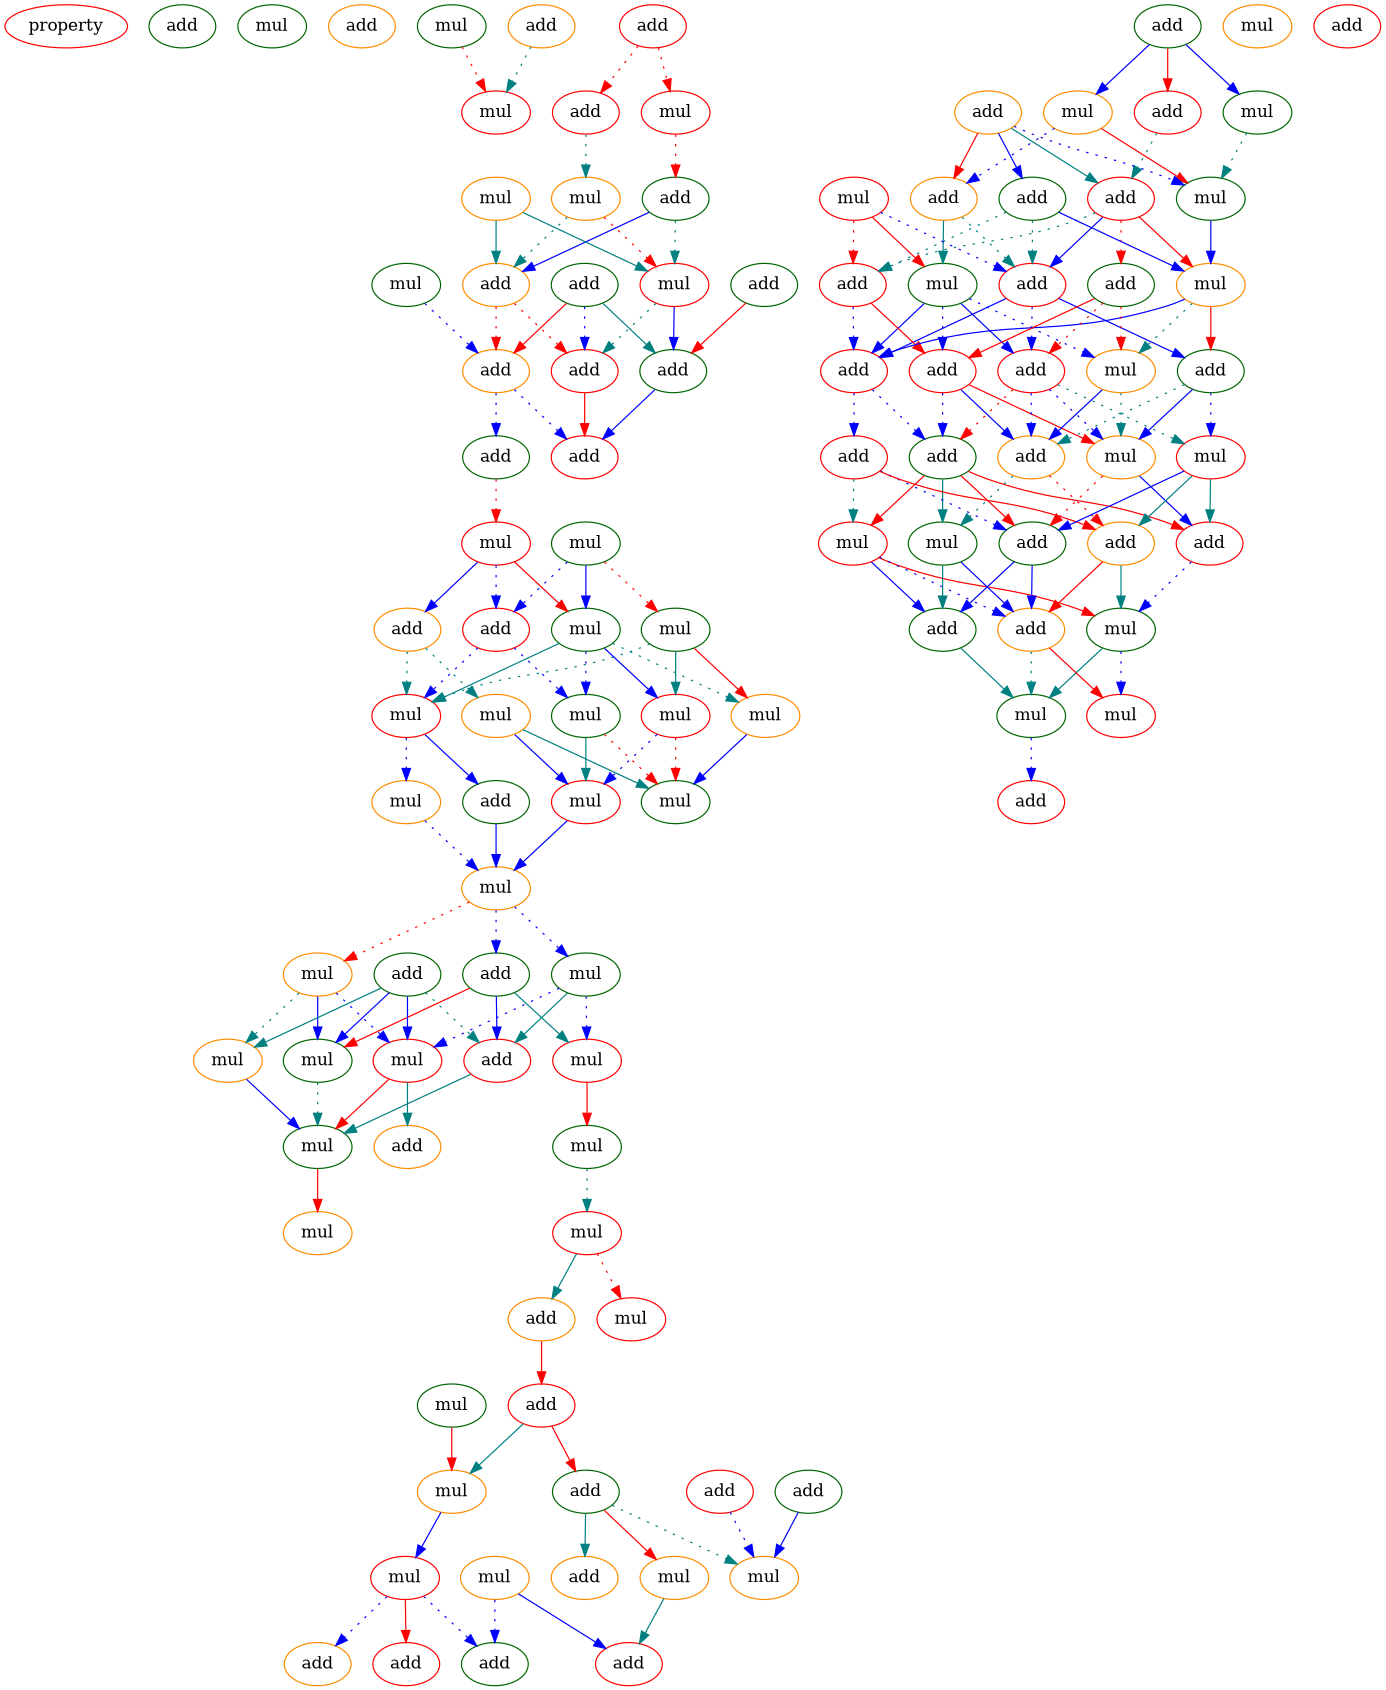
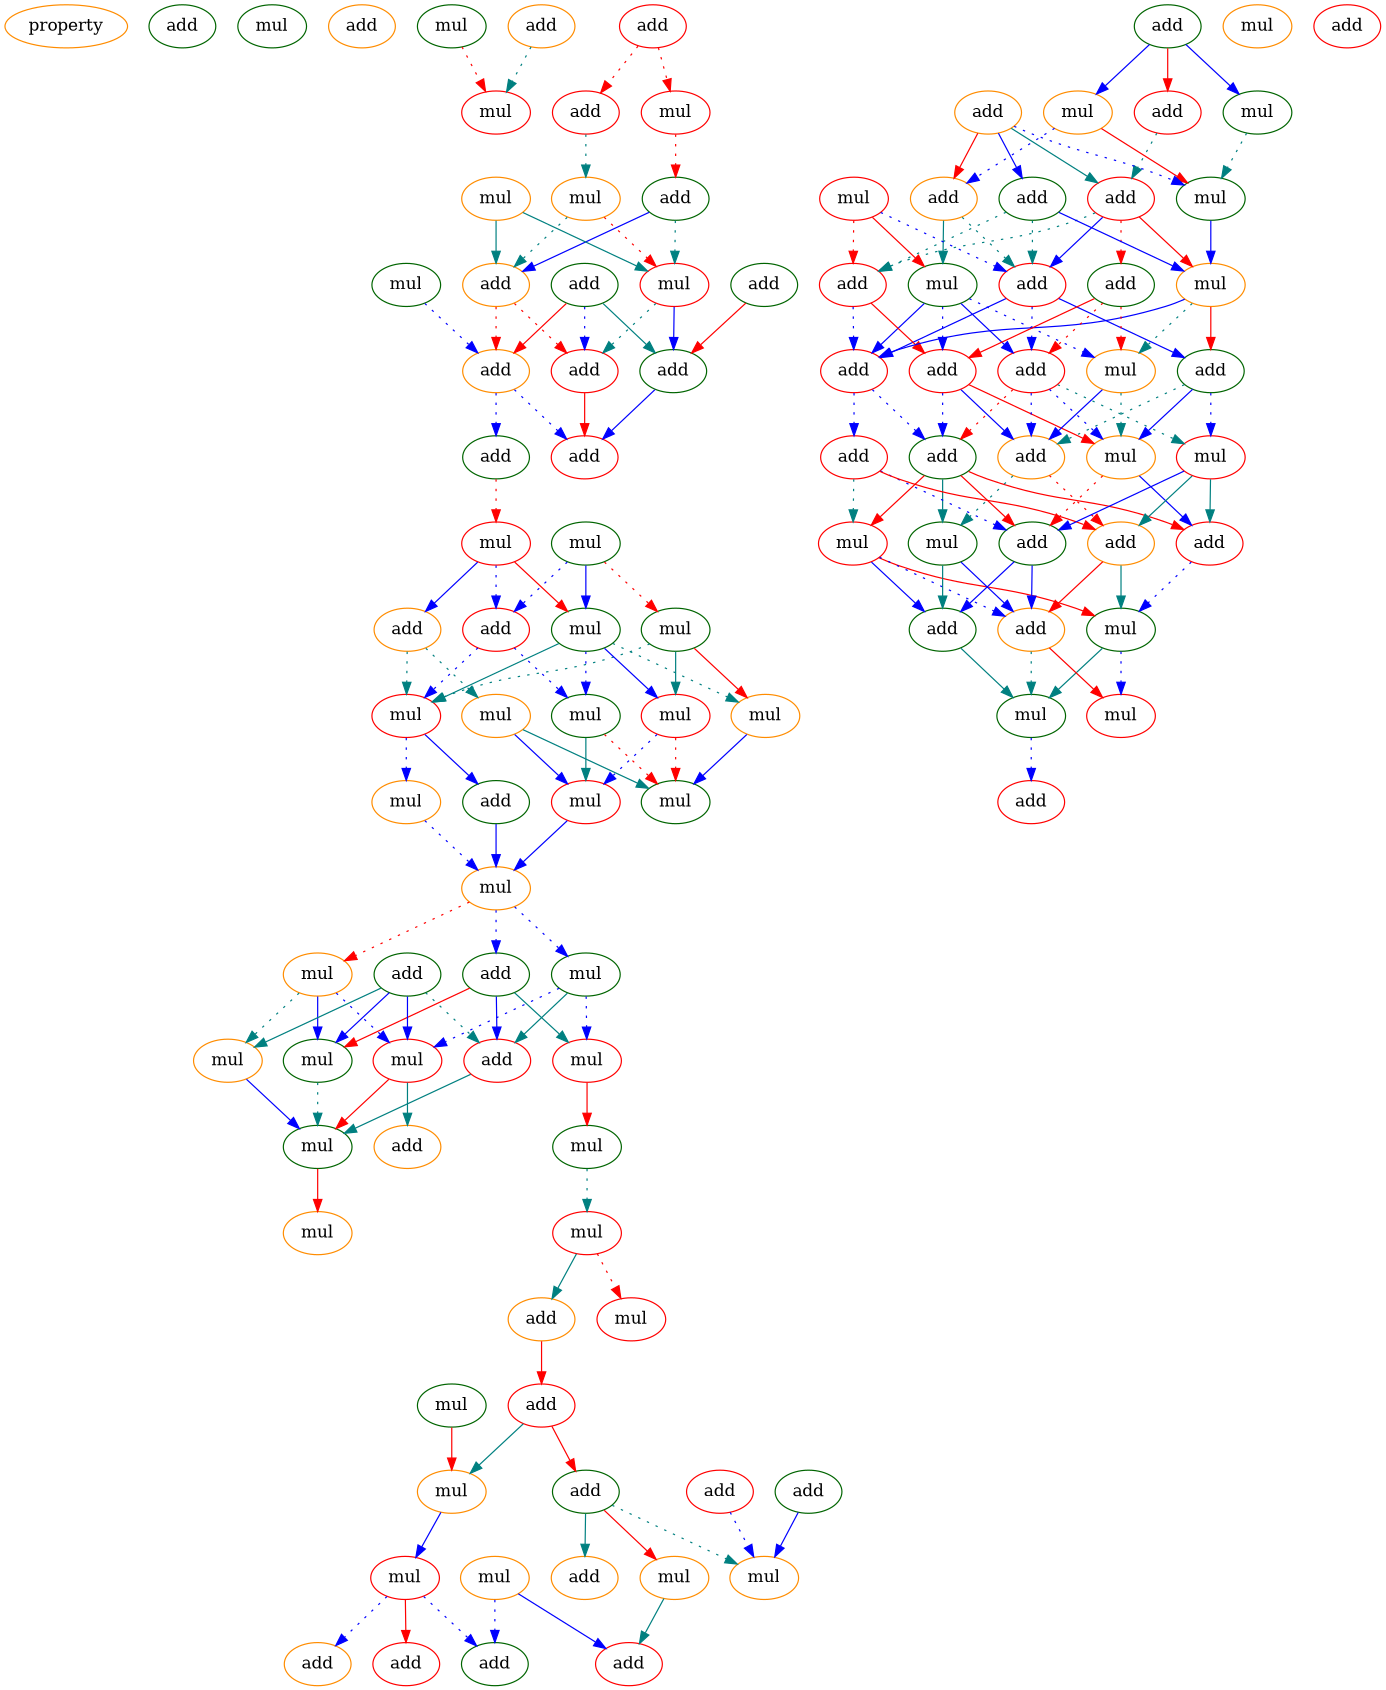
(66, 26) -> (66, 26)
